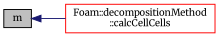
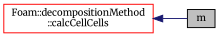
(53, 19) -> (175, 19)
